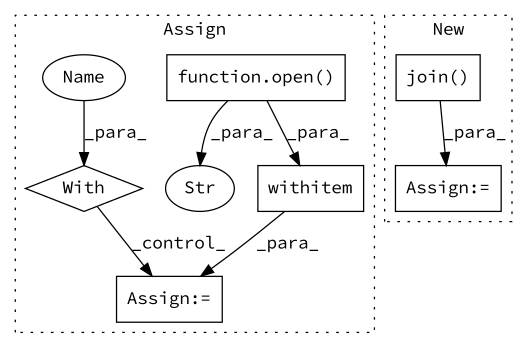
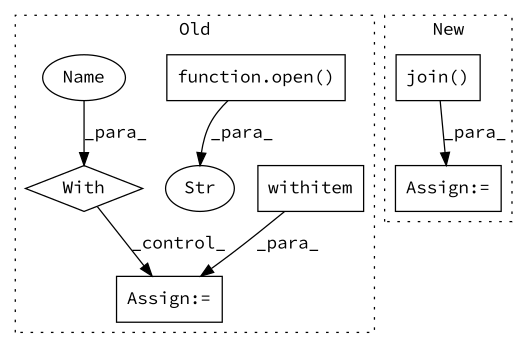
(195, 30) -> (195, 30)
(280, 127) -> none
